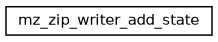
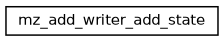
(109, 21) -> (112, 21)
